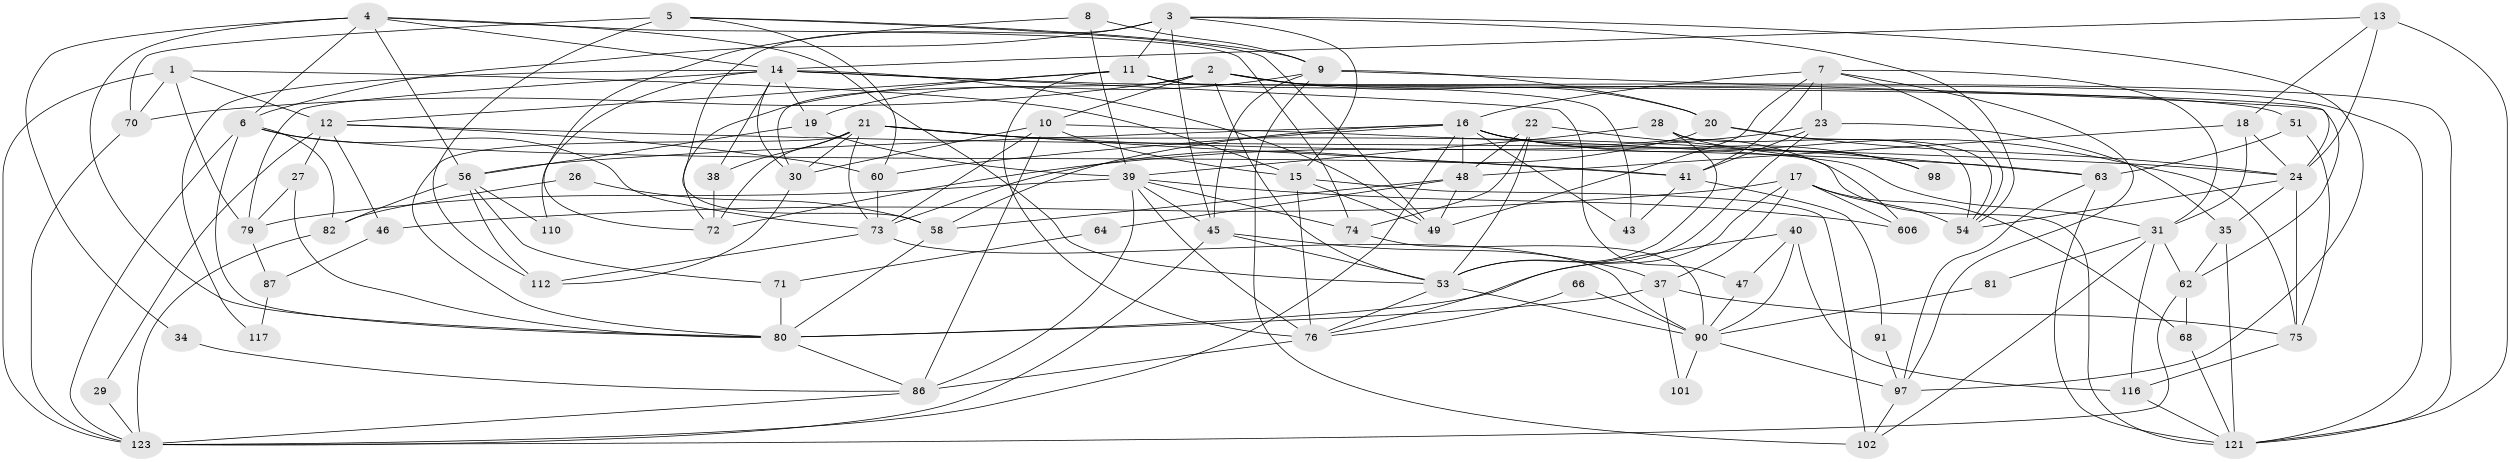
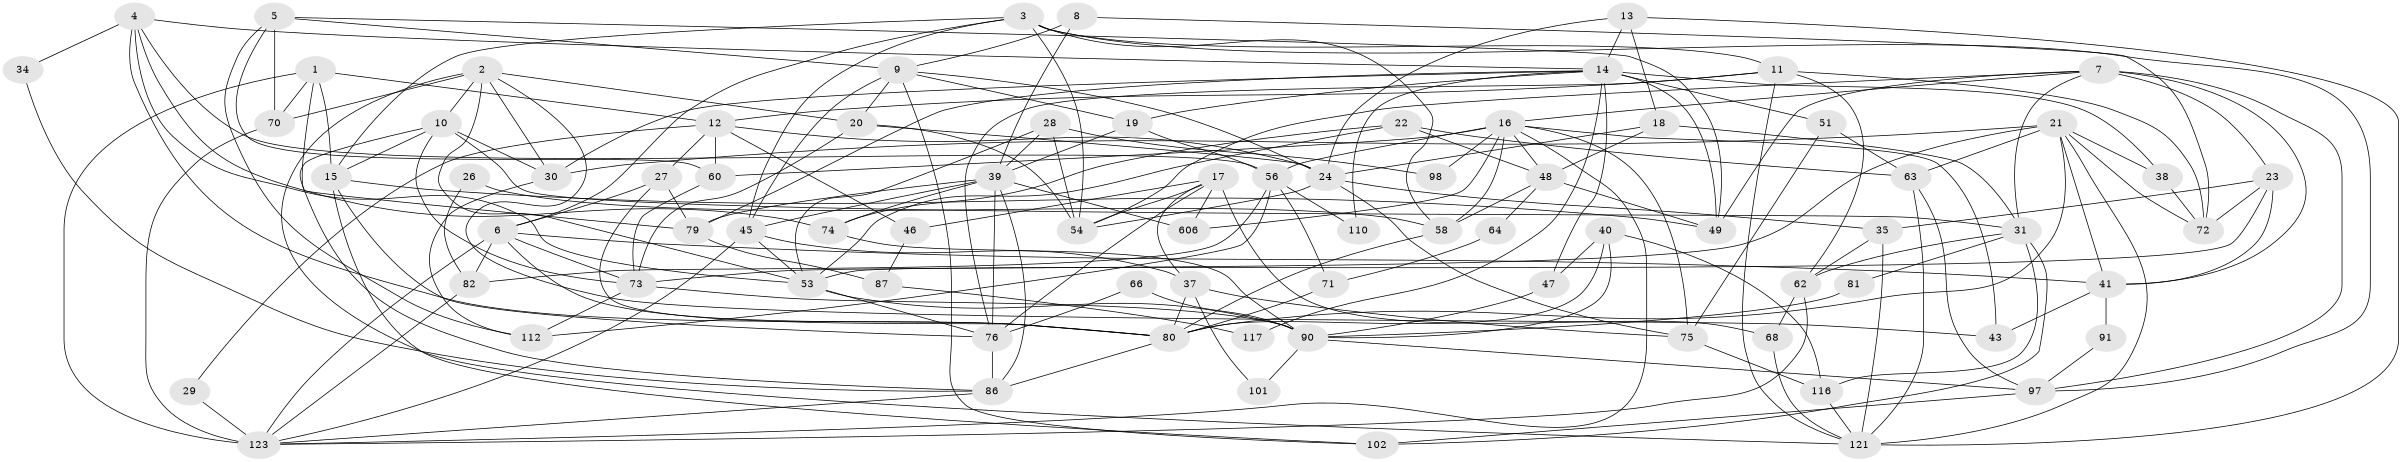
(308, 68) -> (582, 207)
